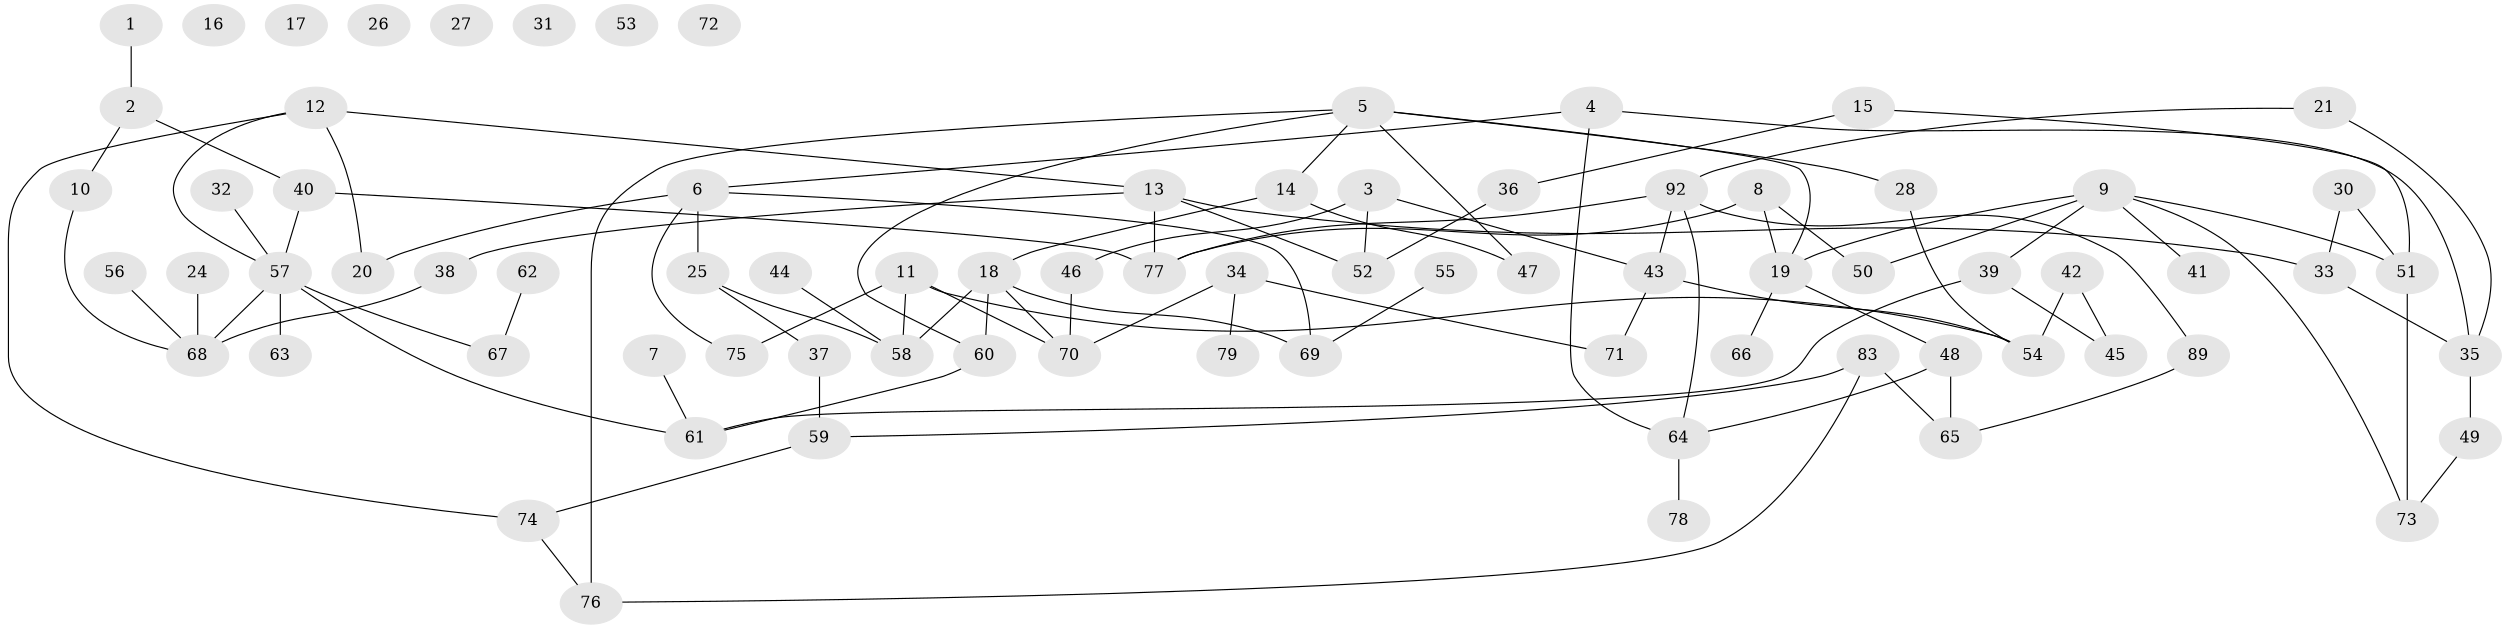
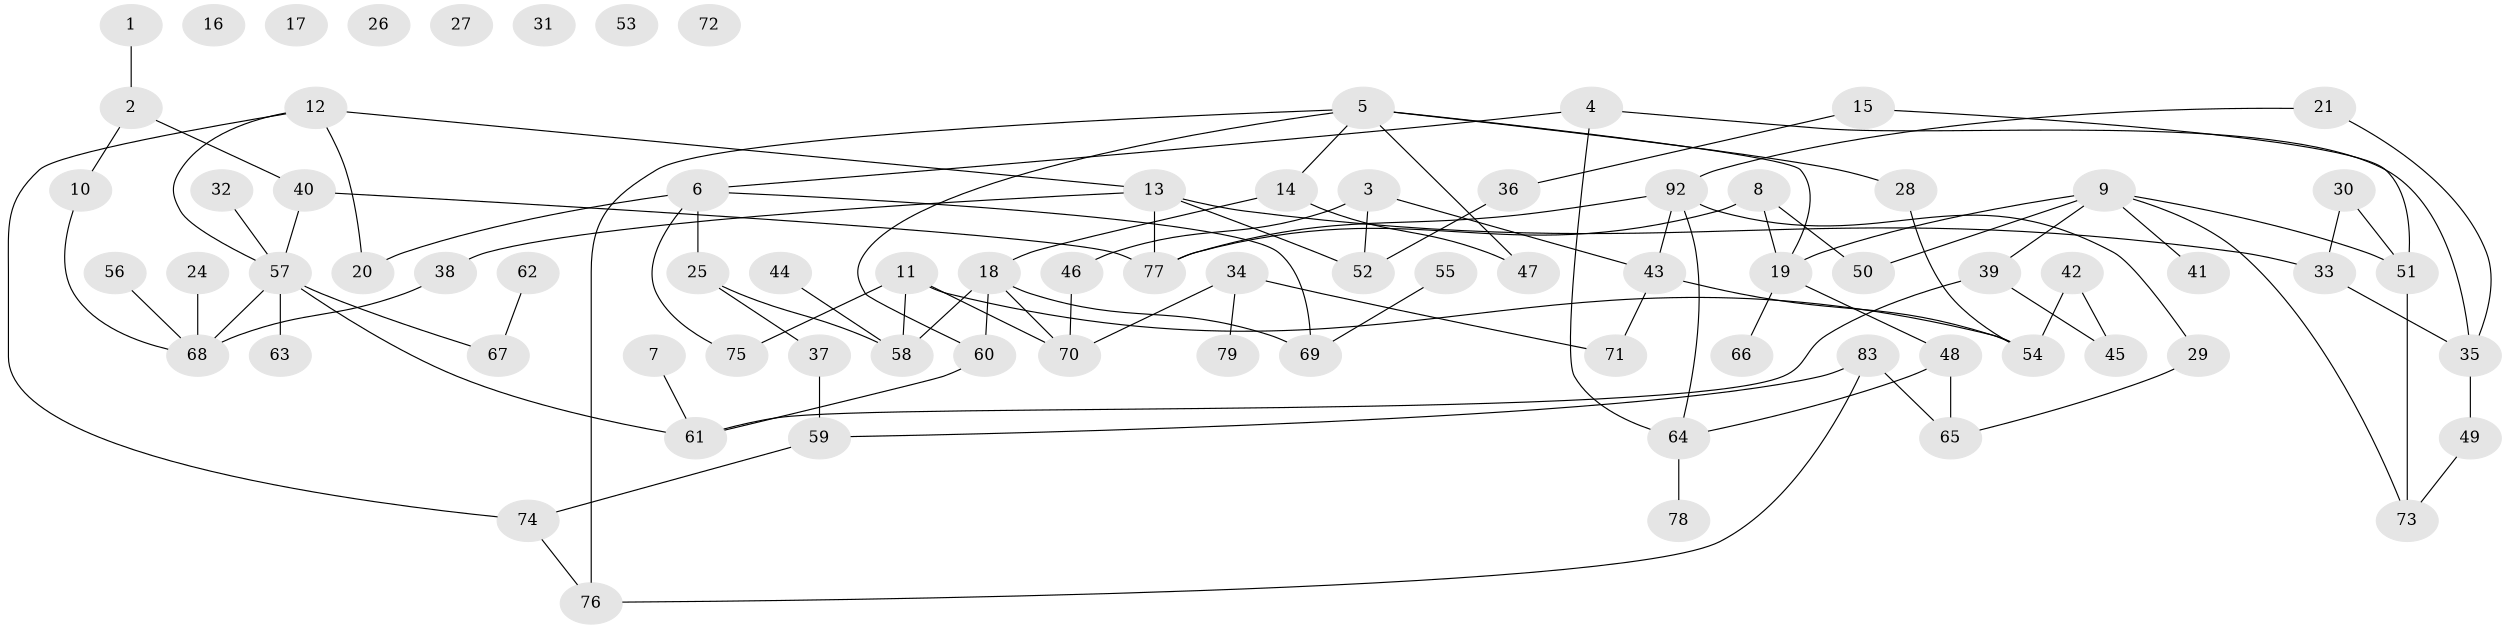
(2198, 356) -> (2198, 356)
